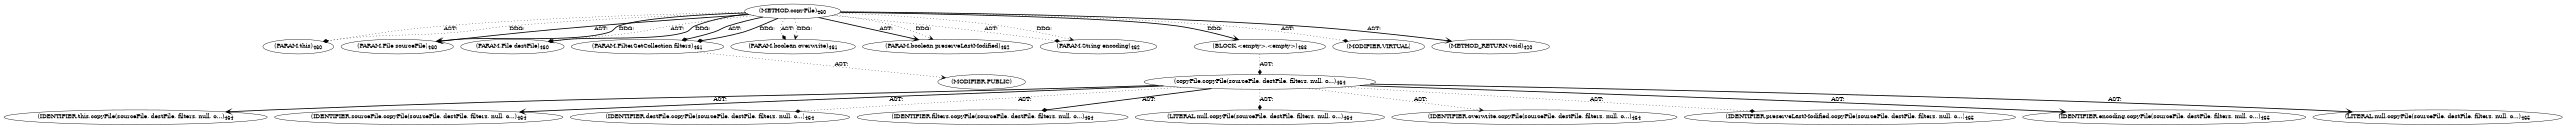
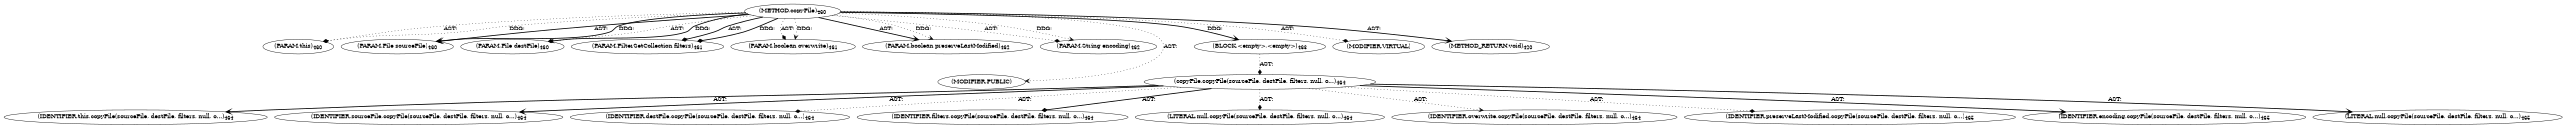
(819, 65) -> (1090, 22)
